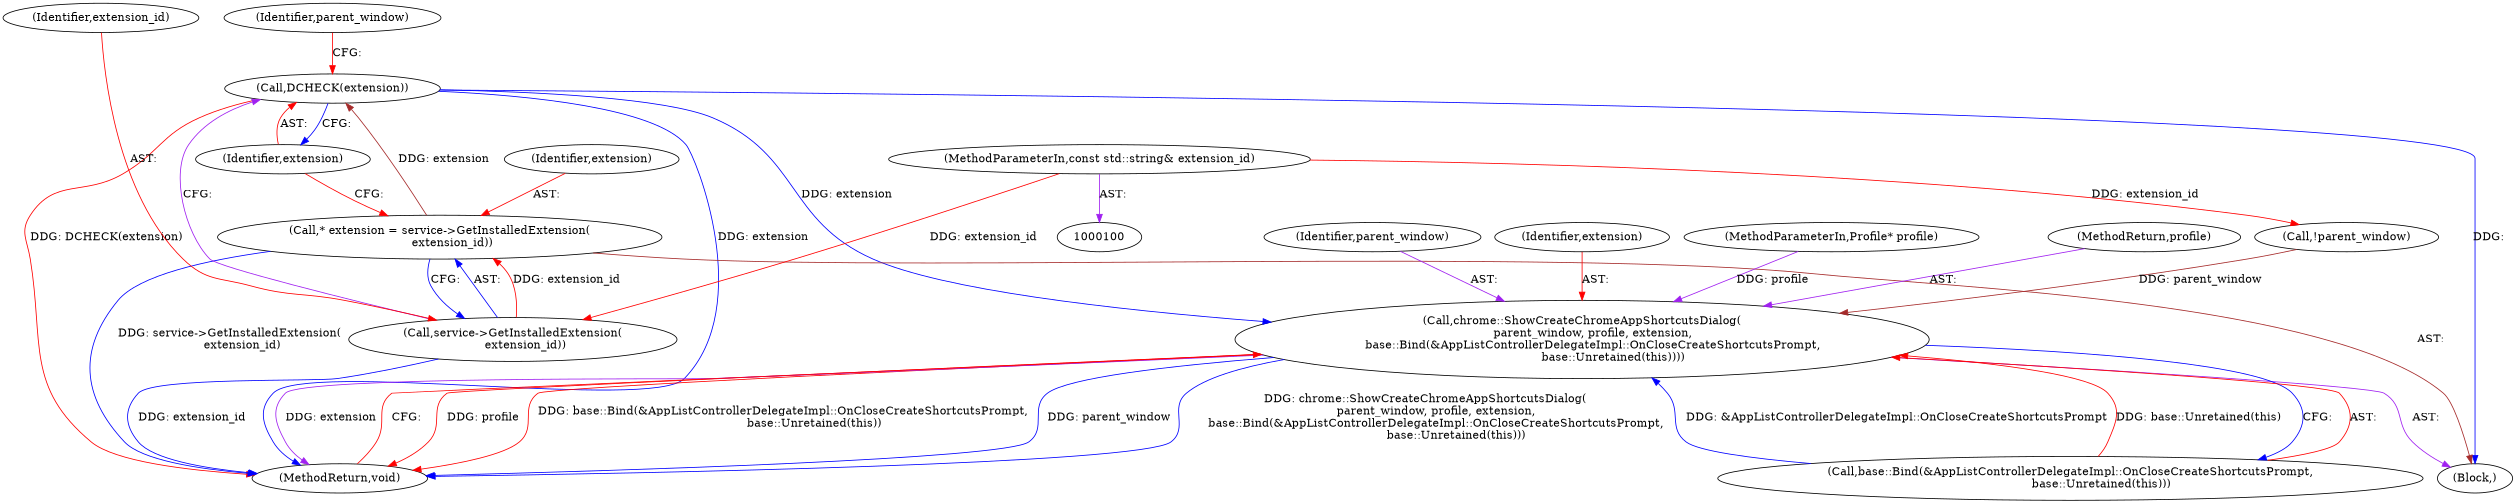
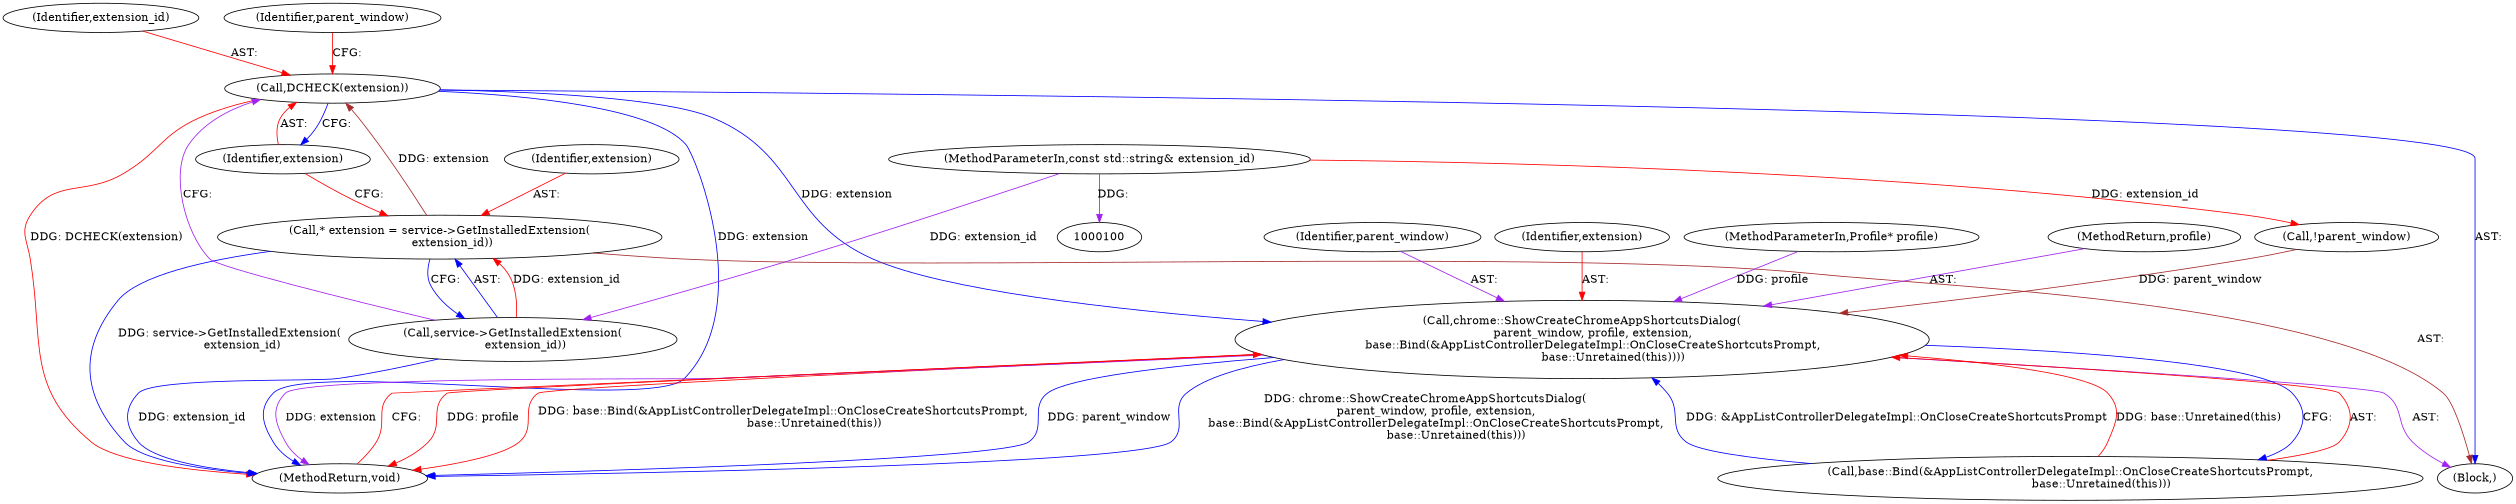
(1115, 195) -> (1115, 195)
(2490, 237) -> (2490, 237)
(826, 249) -> (826, 249)
(187, 262) -> (212, 52)
